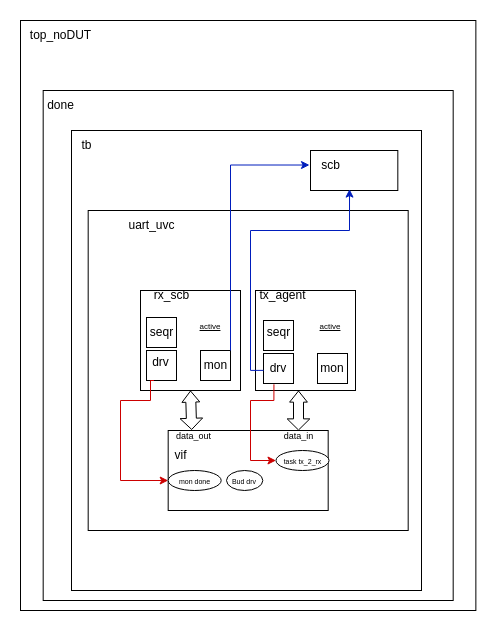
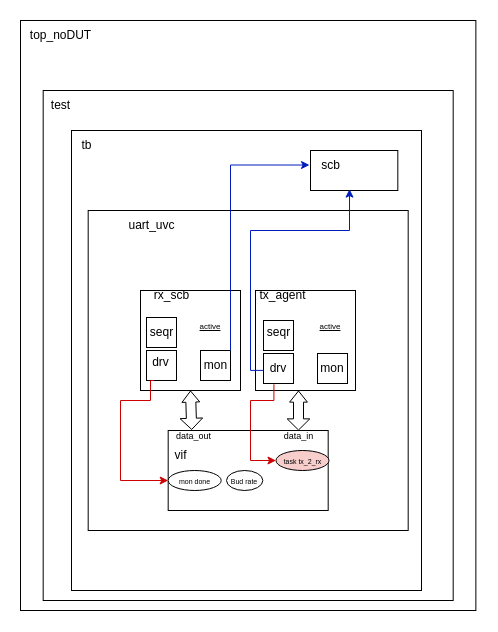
(61, 106) -> (61, 106)
(303, 461) -> (303, 461)
(245, 481) -> (245, 481)
